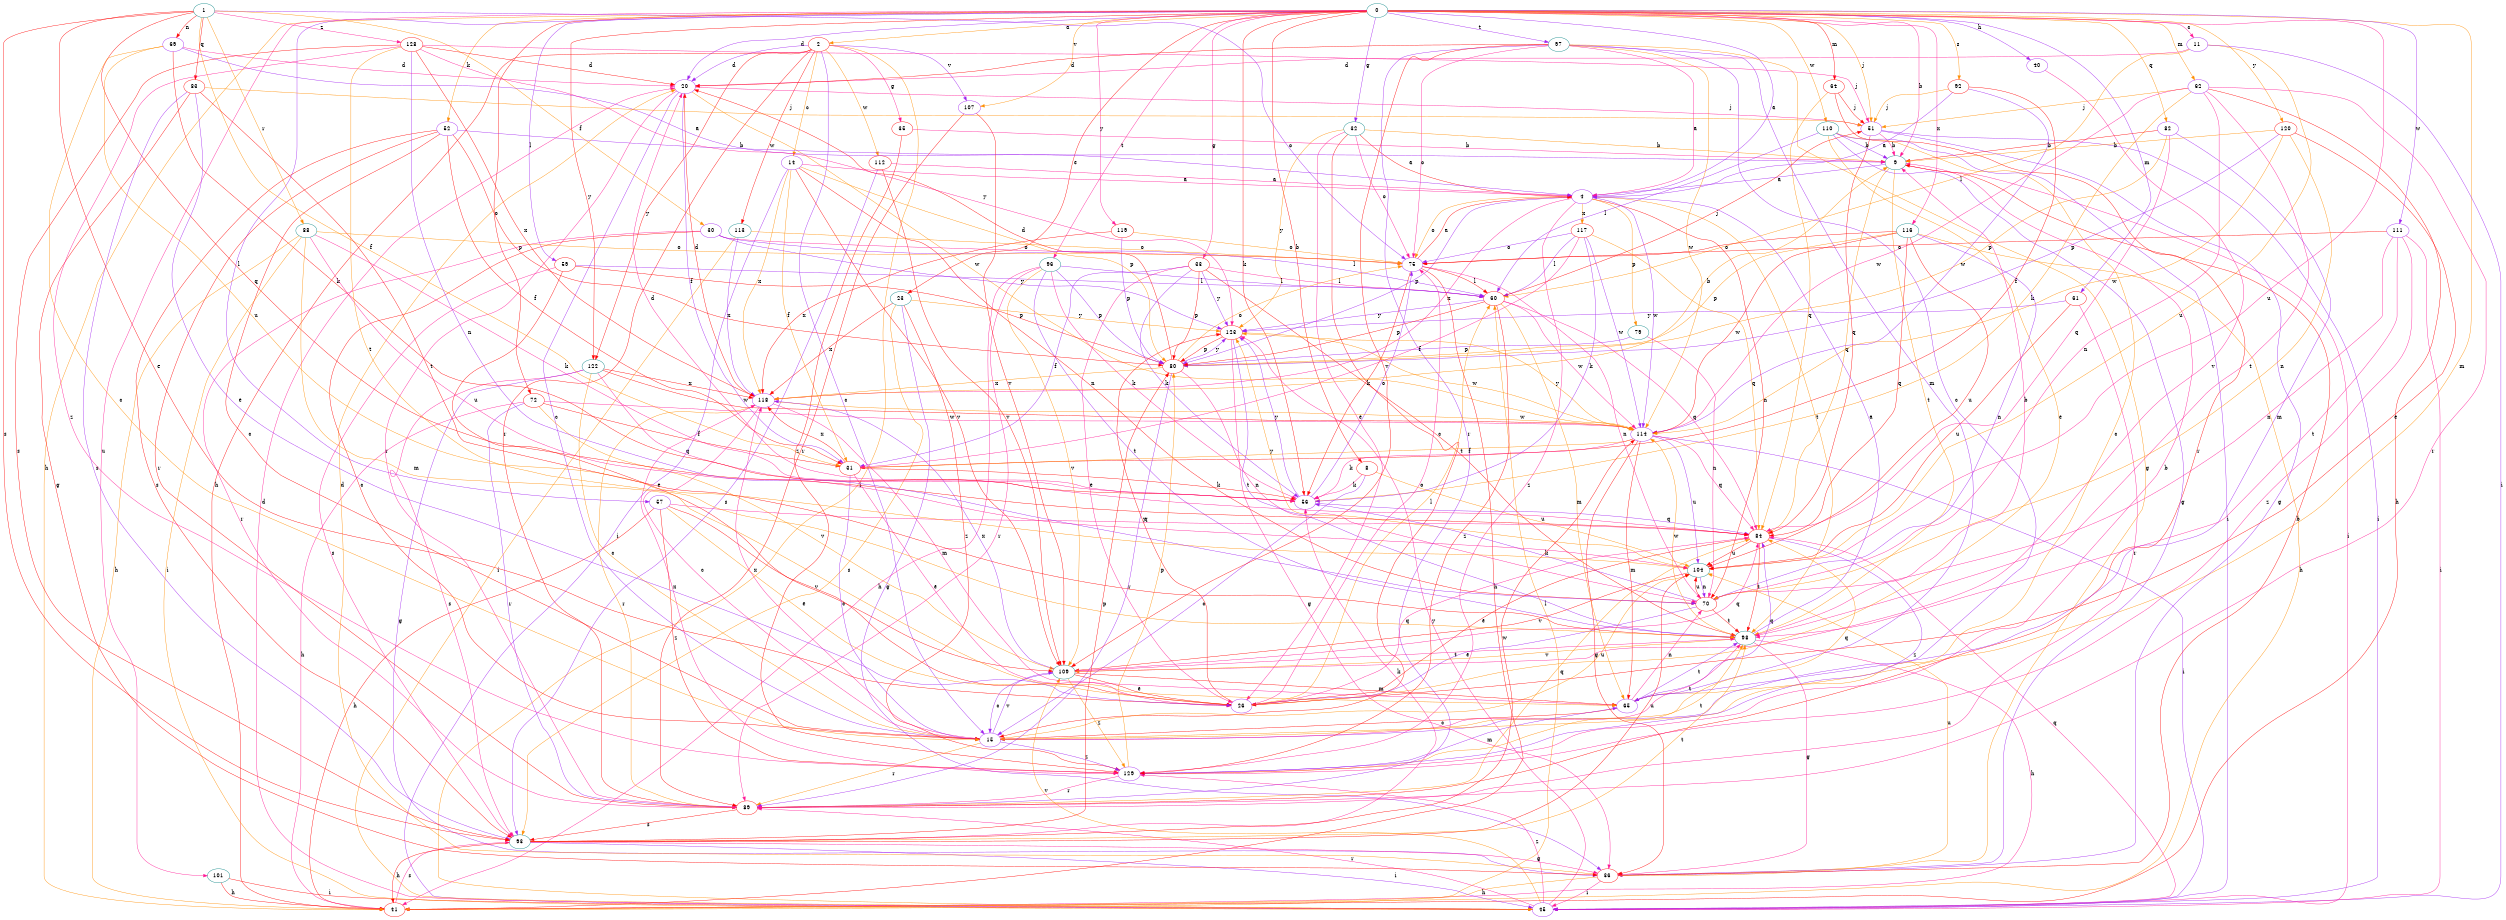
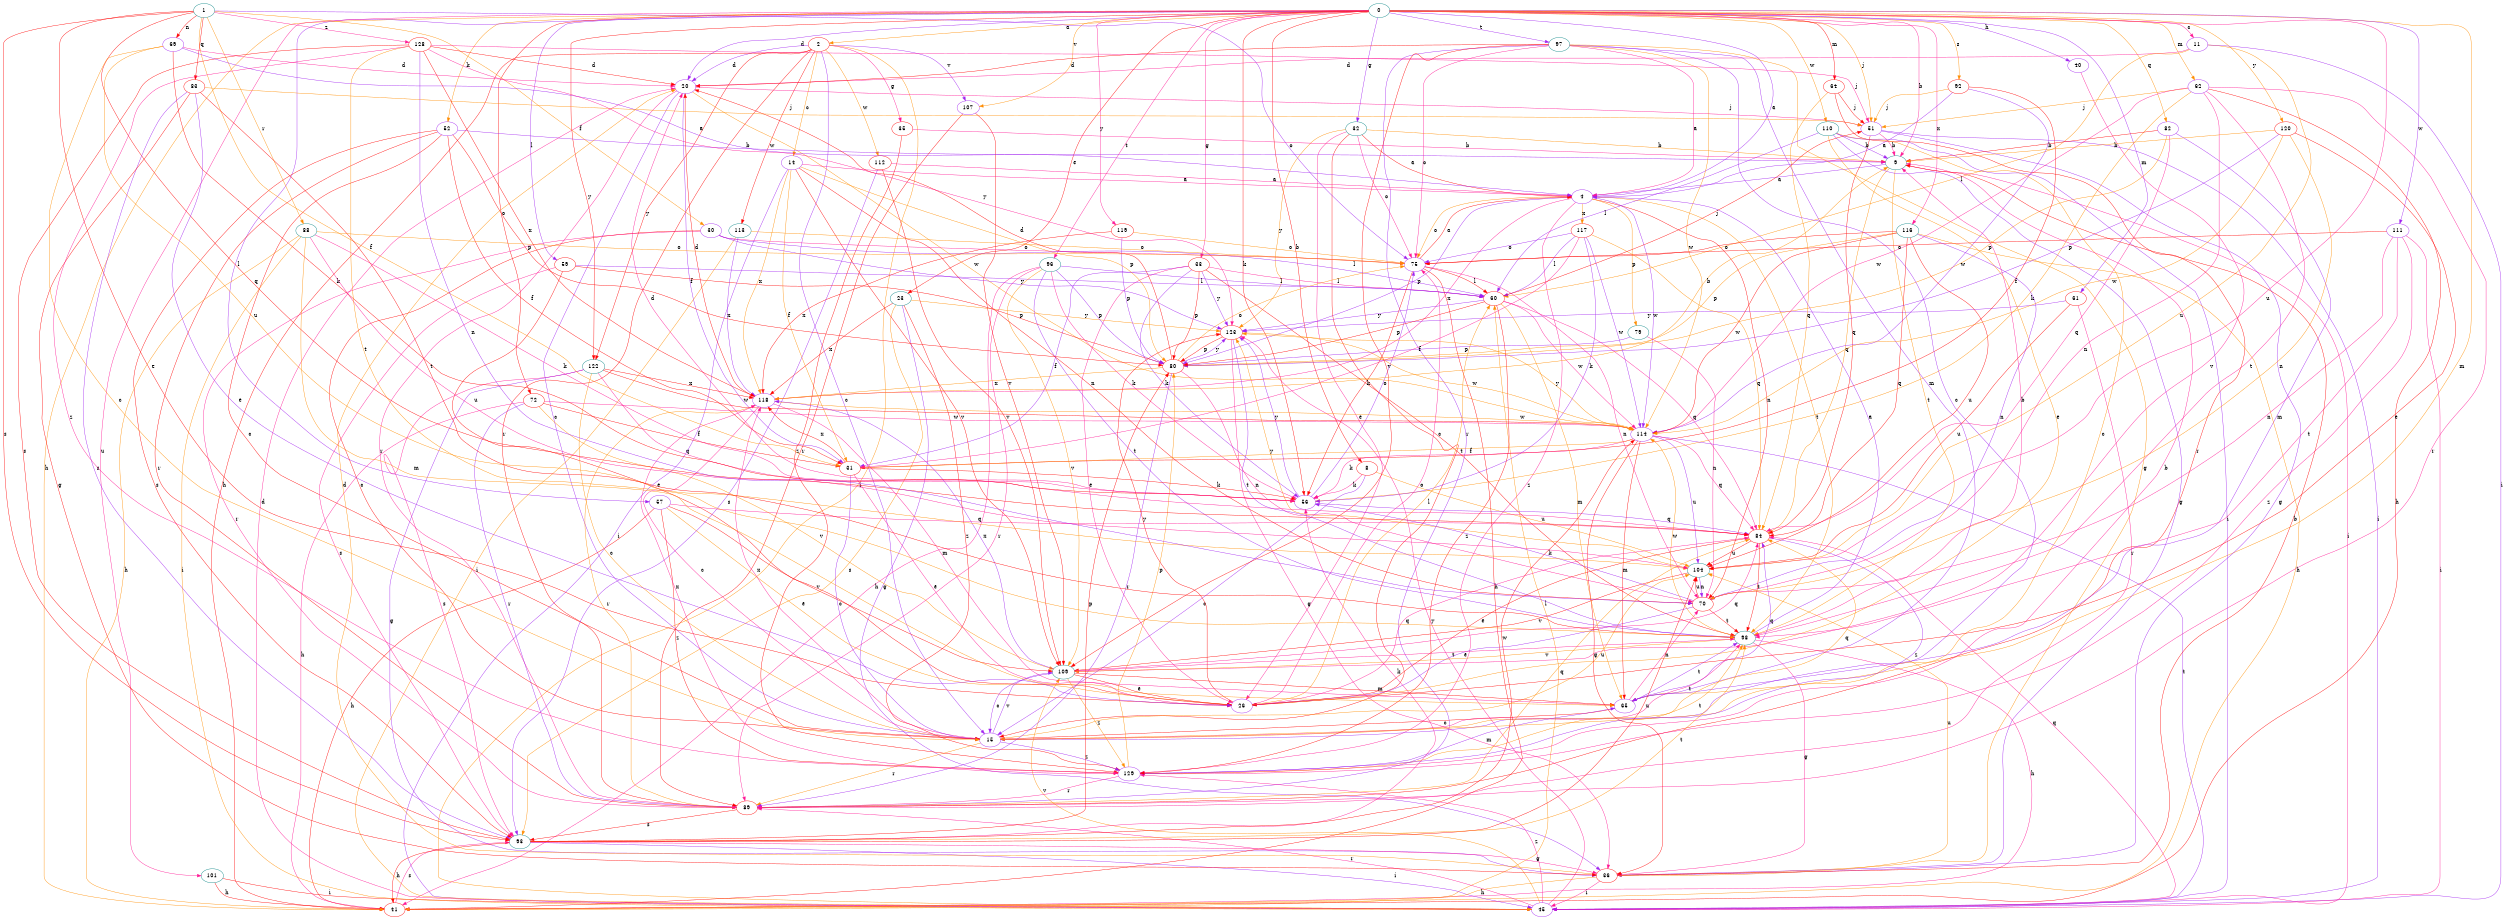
(2184, 672) -> (2184, 672)
